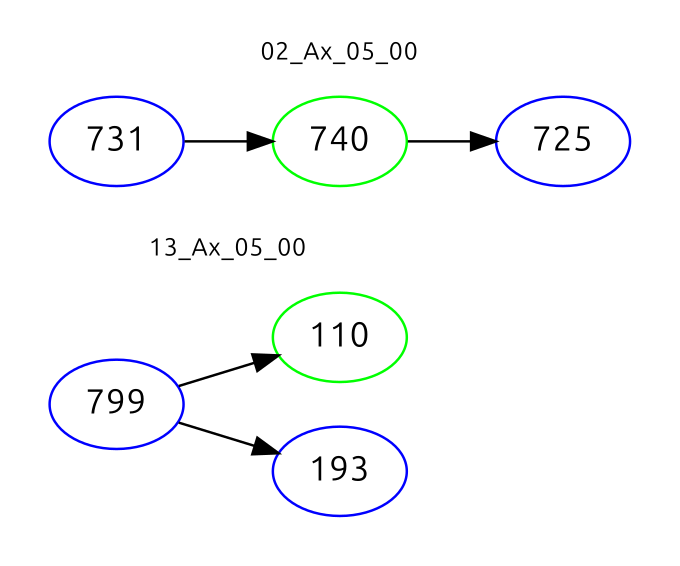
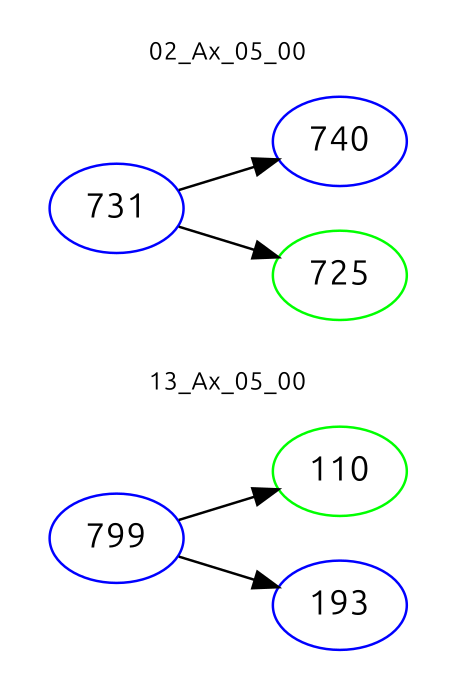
(340, 141) -> (340, 141)
(439, 141) -> (216, 238)
(563, 141) -> (340, 275)
